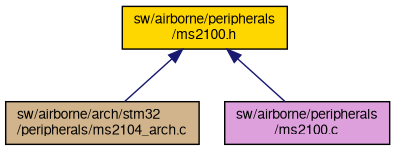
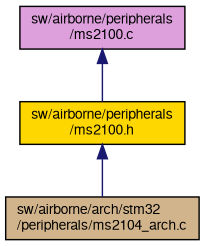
(261, 80) -> (102, 83)
